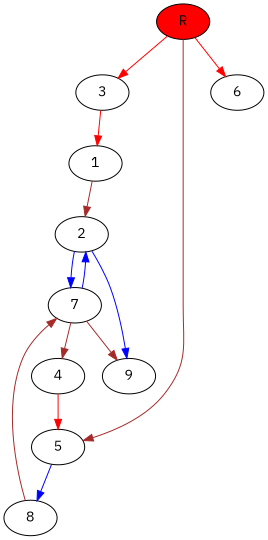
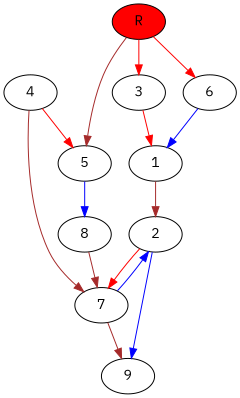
none -> (186, 124)
(72, 265) -> (127, 264)
(68, 336) -> (34, 204)
